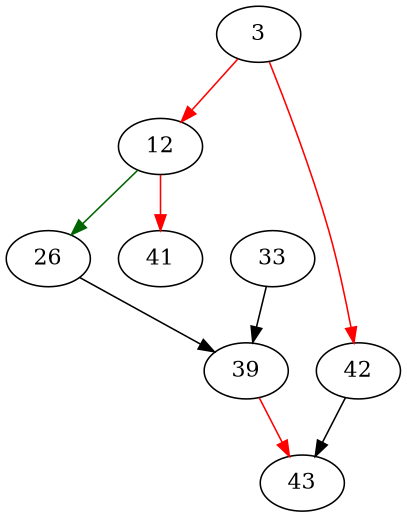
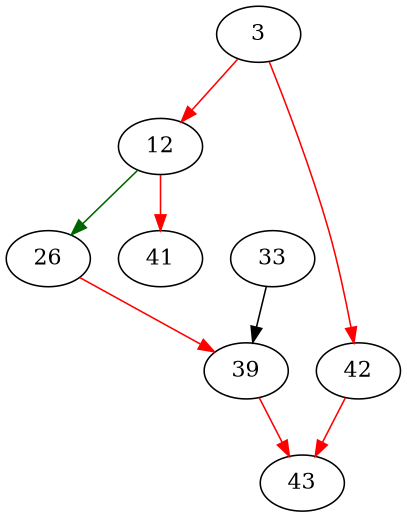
(140, 311) -> (140, 311)
(334, 420) -> (334, 420)
